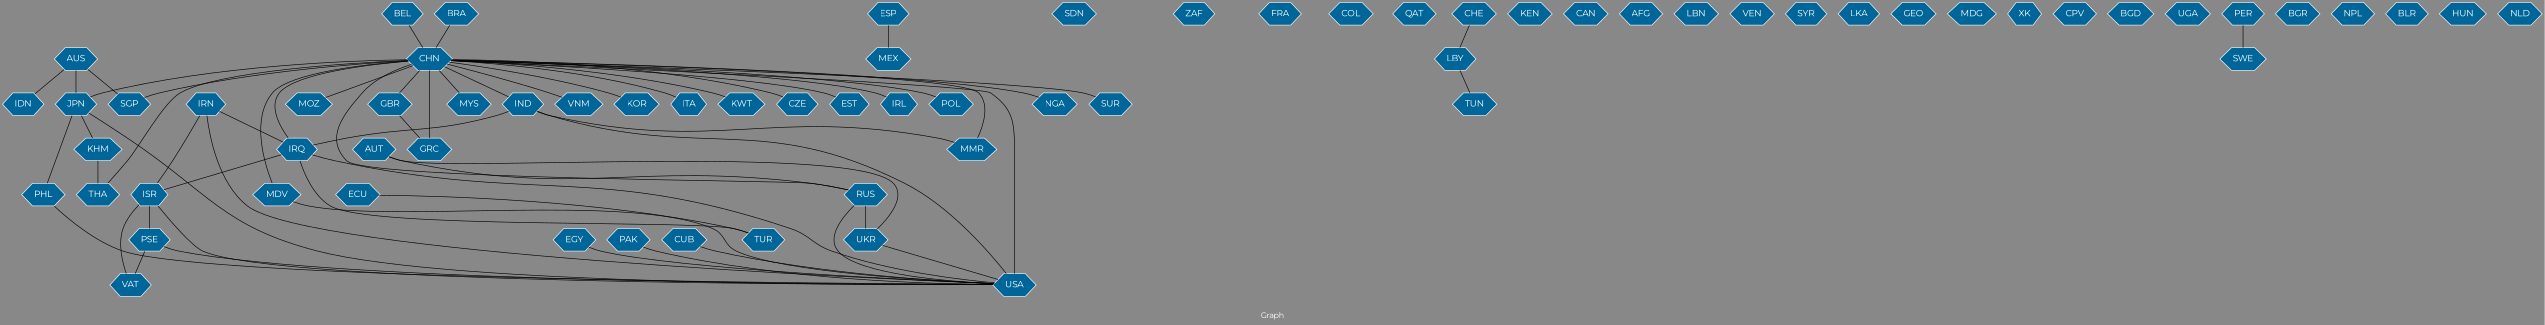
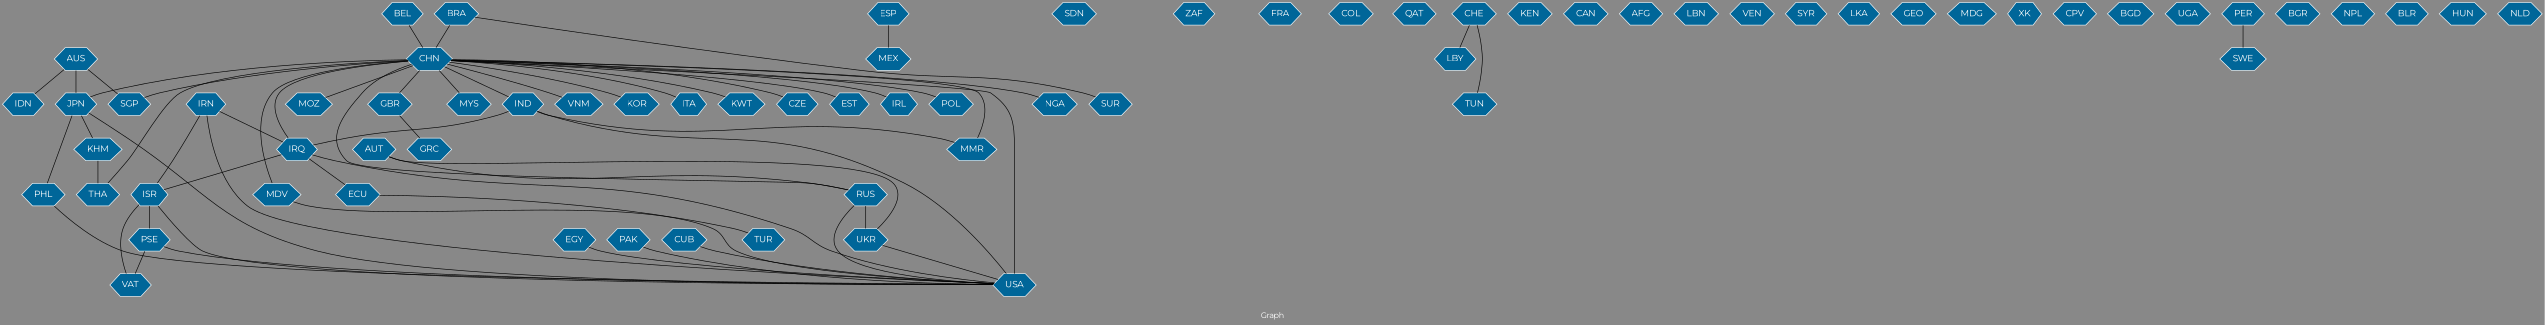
(774, 73) -> (785, 61)
(1465, 82) -> (1482, 59)
(429, 104) -> none
(512, 222) -> (327, 172)
